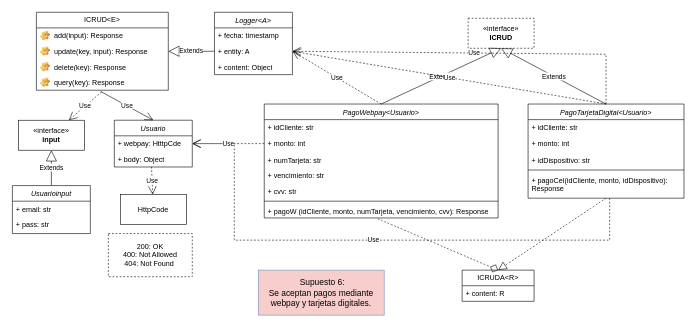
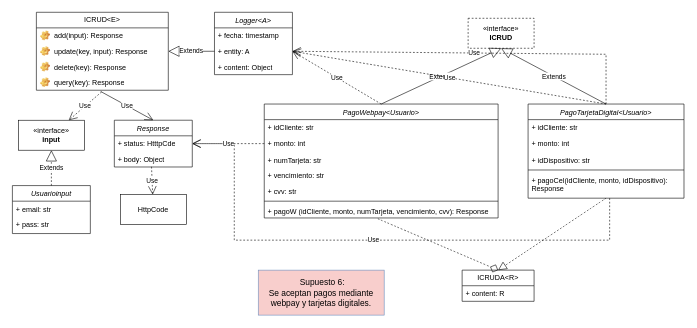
(153, 128) -> (153, 128)
(151, 144) -> (151, 144)
(51, 173) -> (51, 173)
(150, 255) -> none
